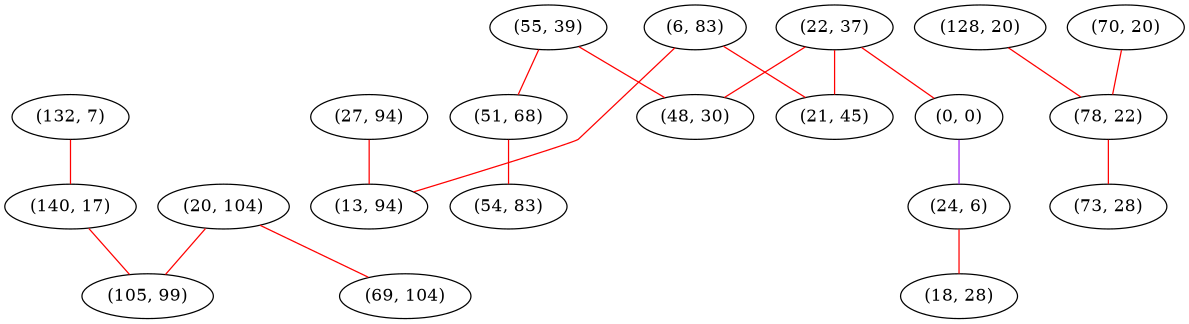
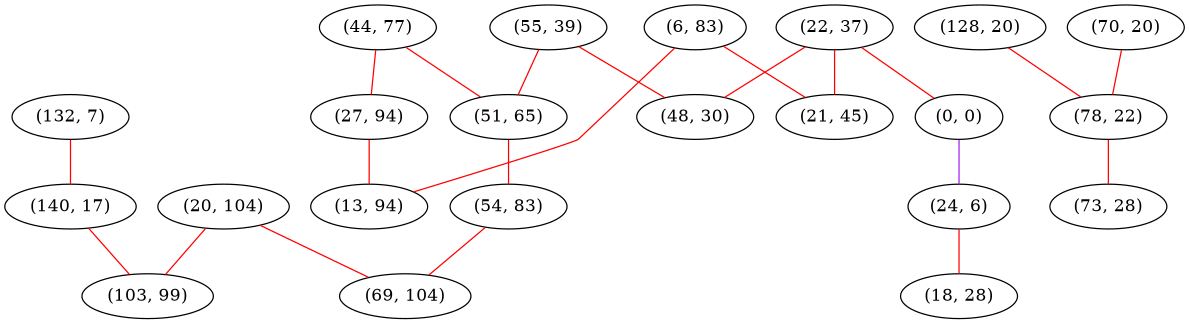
none -> (378, 27)
(509, 117) -> (509, 117)
none -> (457, 251)
(148, 296) -> (148, 296)
